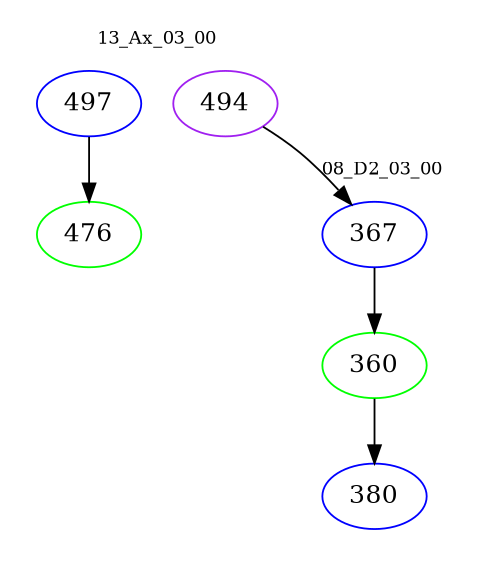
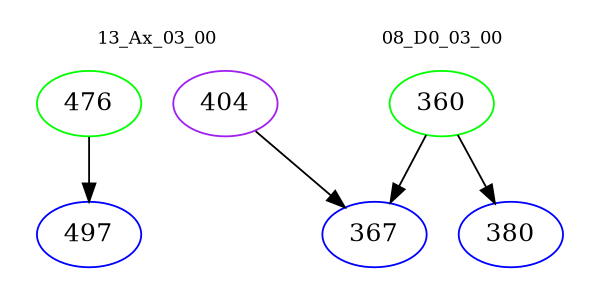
(225, 104) -> (225, 104)
(89, 160) -> (89, 160)
(383, 170) -> (443, 39)
(375, 291) -> (413, 161)
